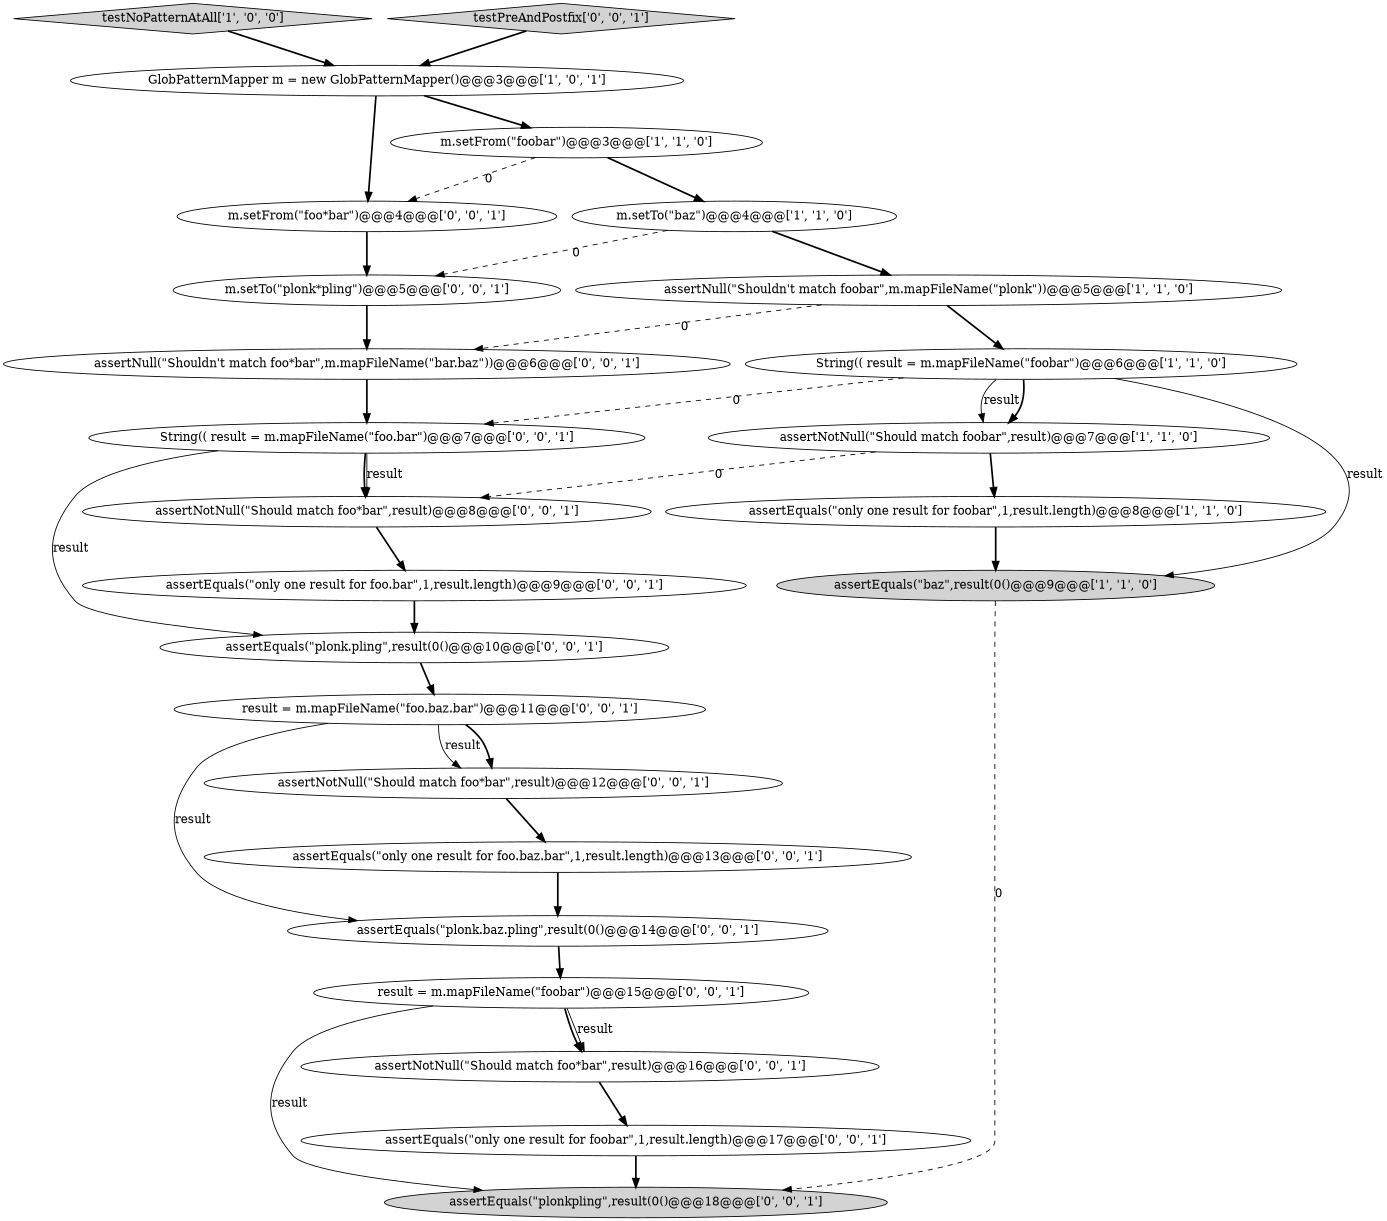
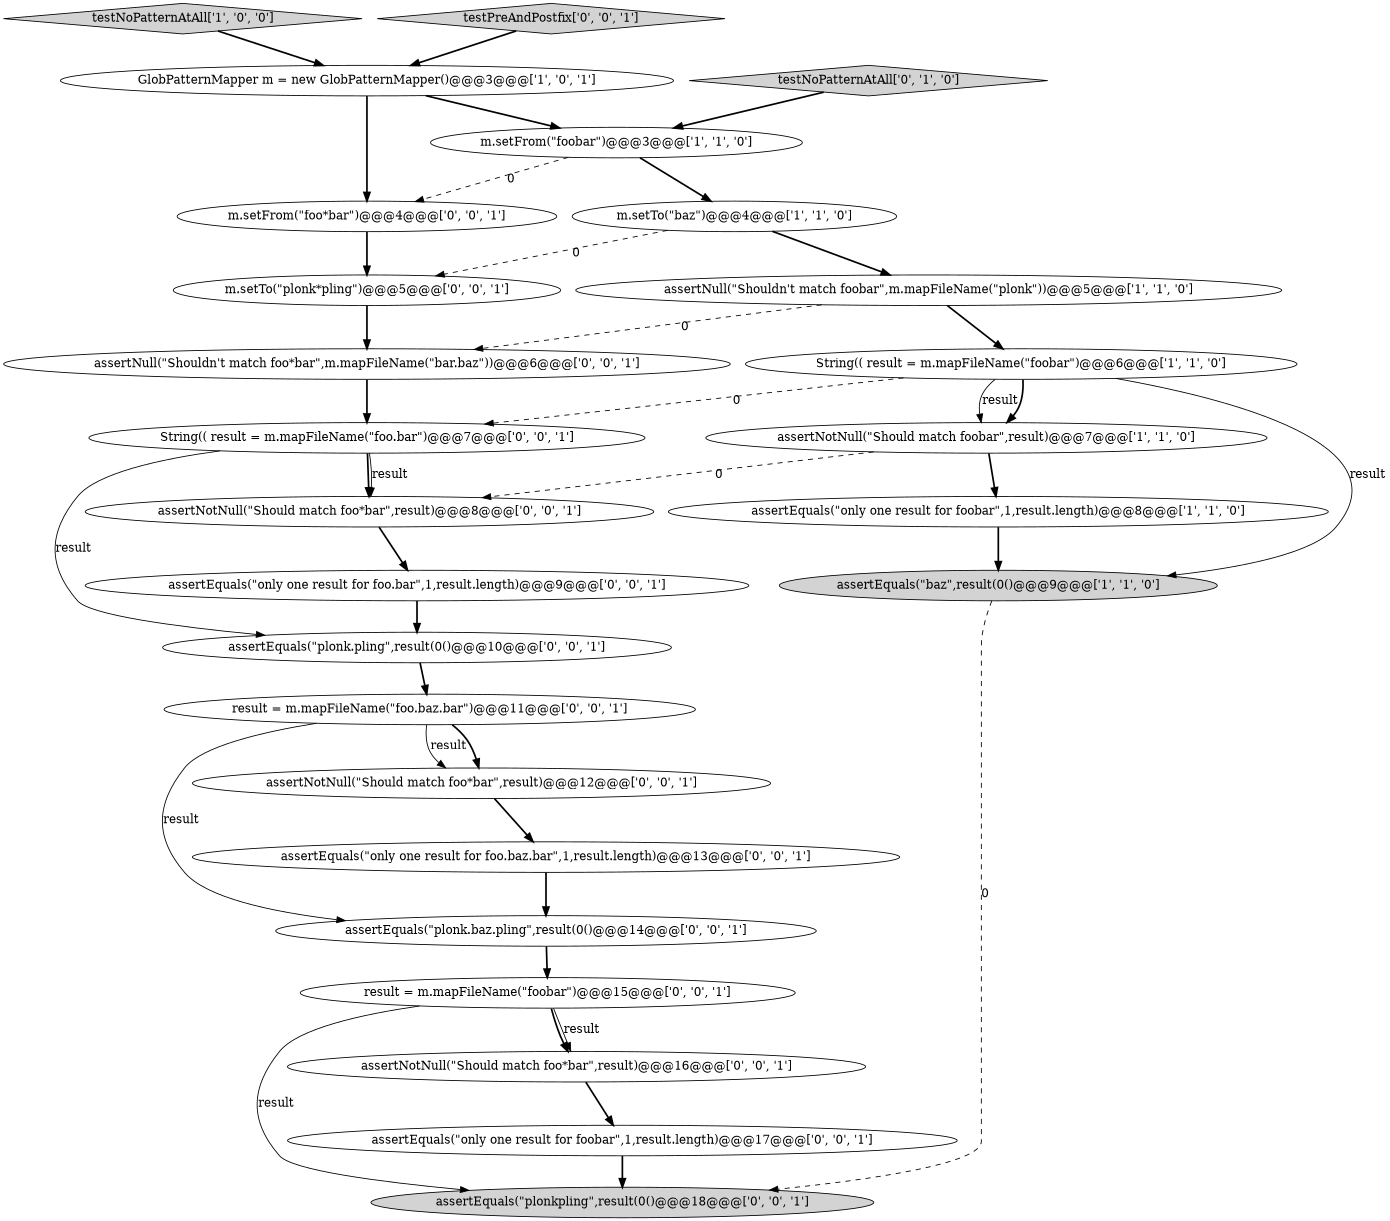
none -> (868, 81)
